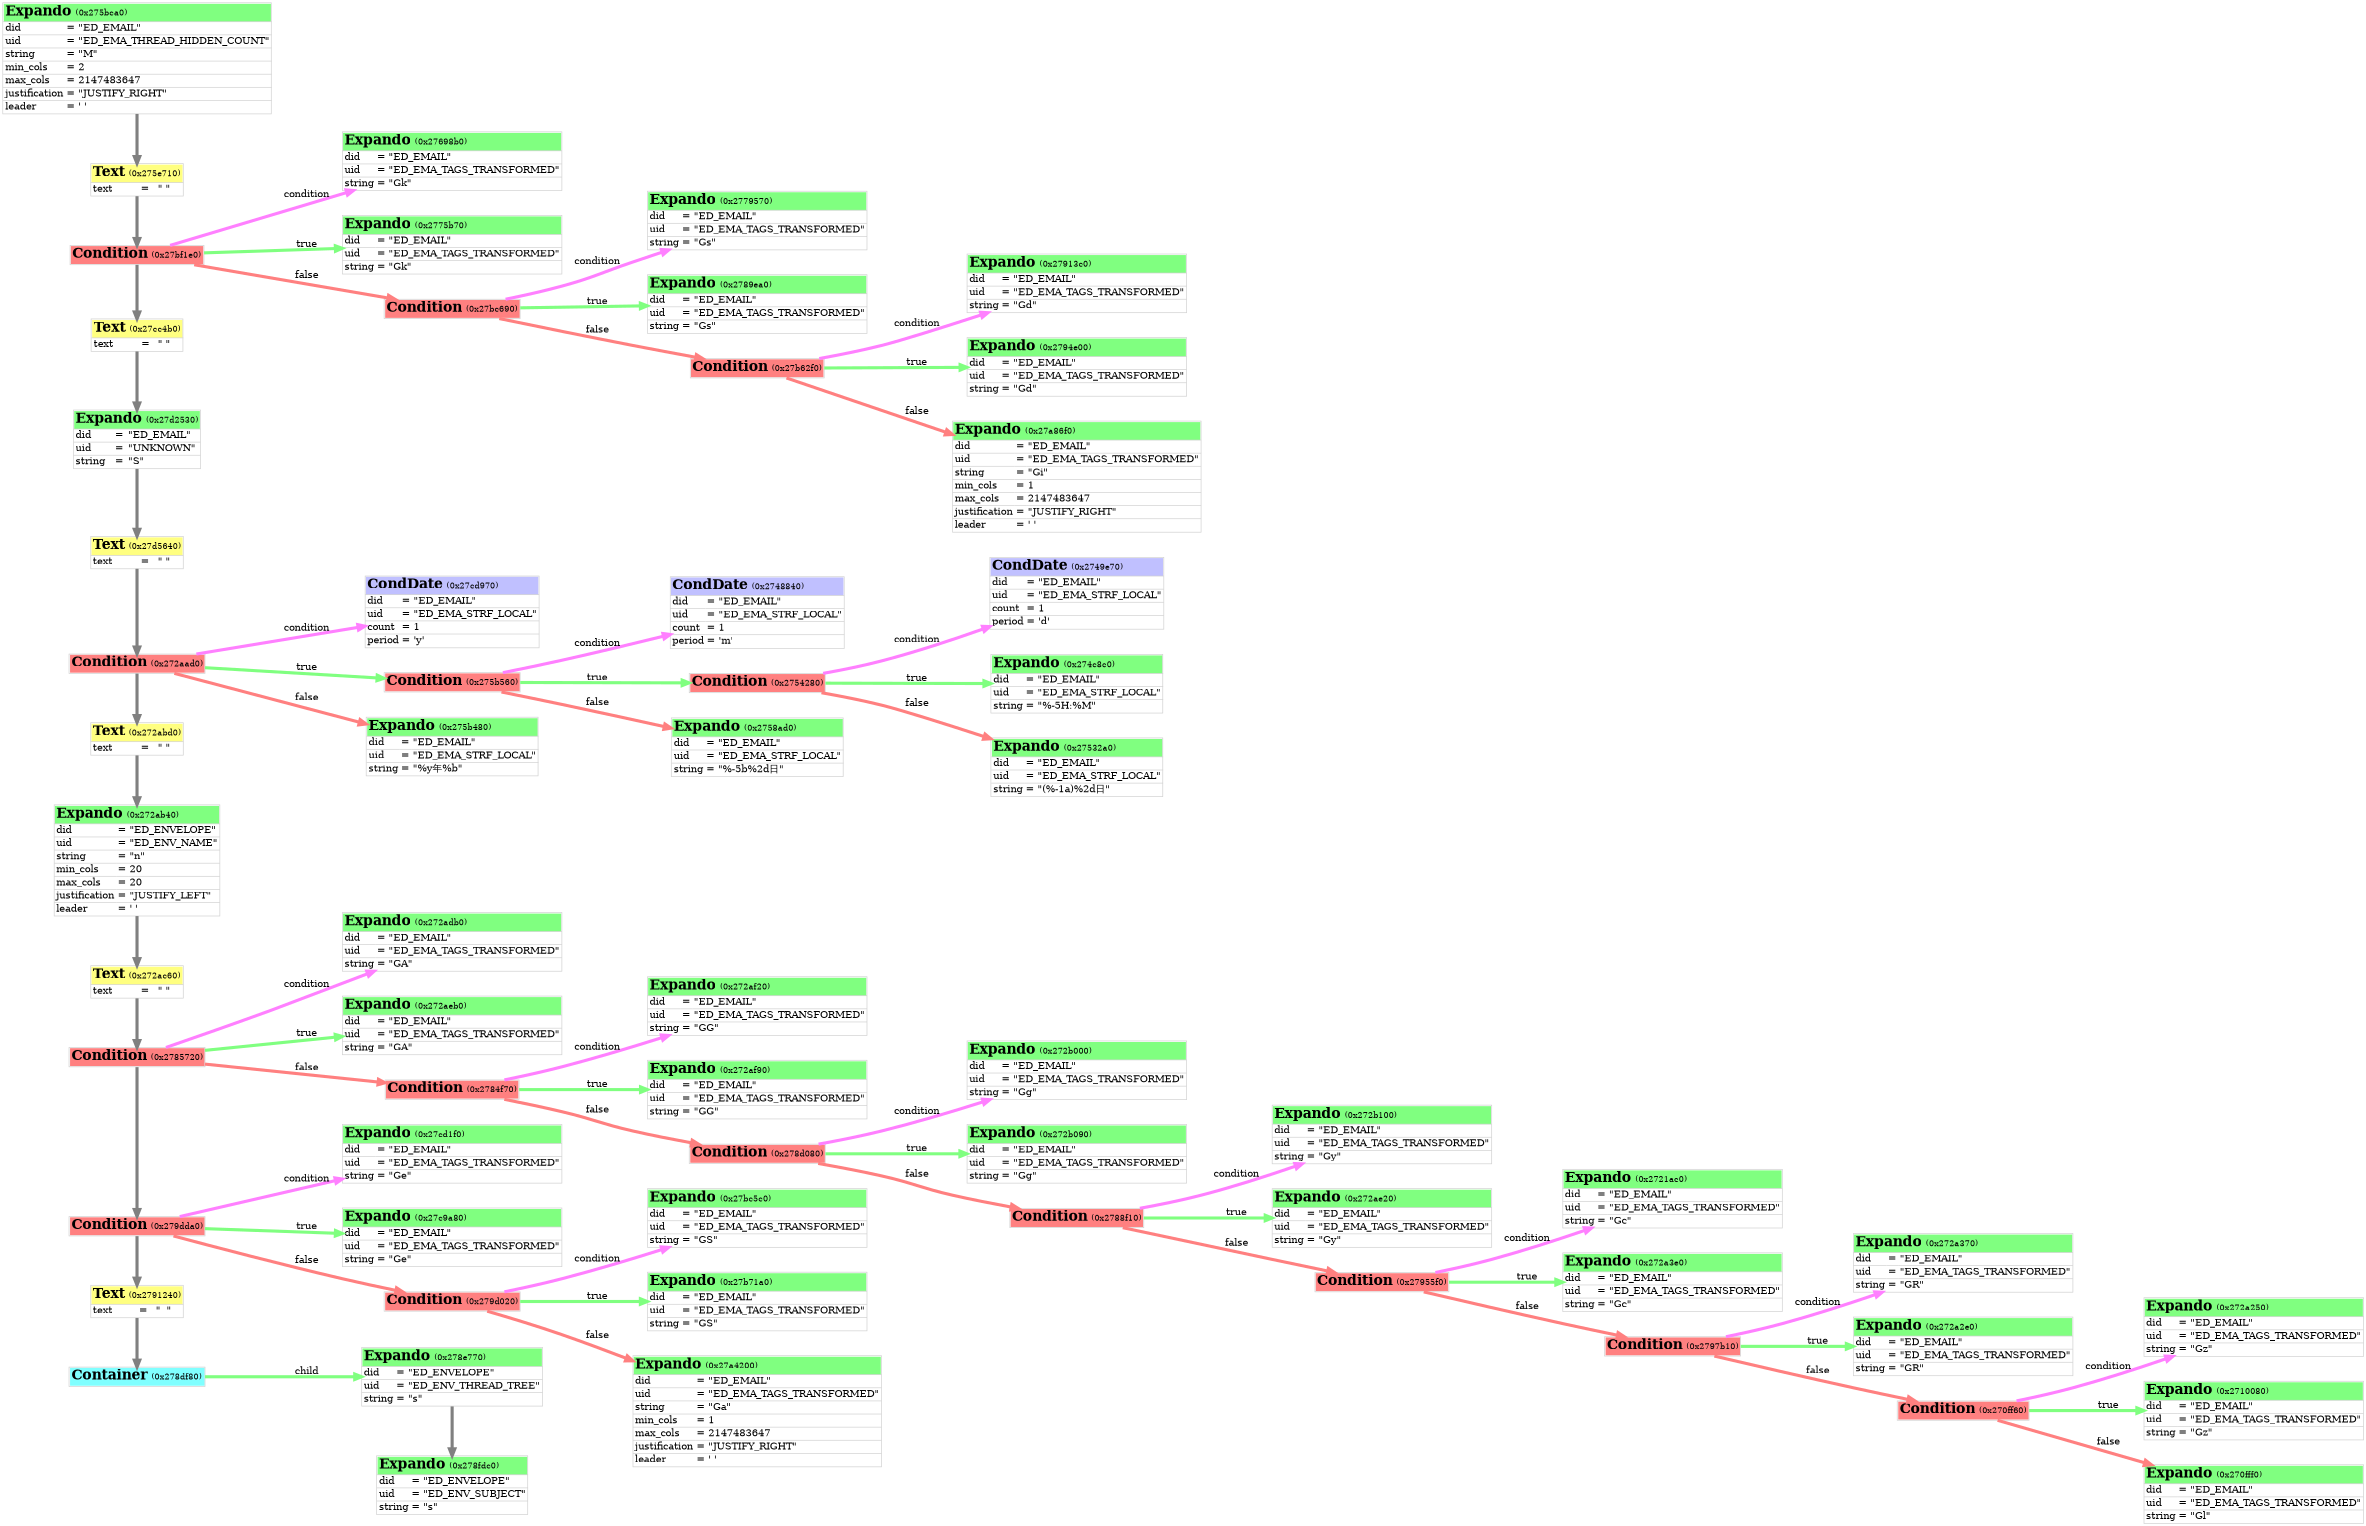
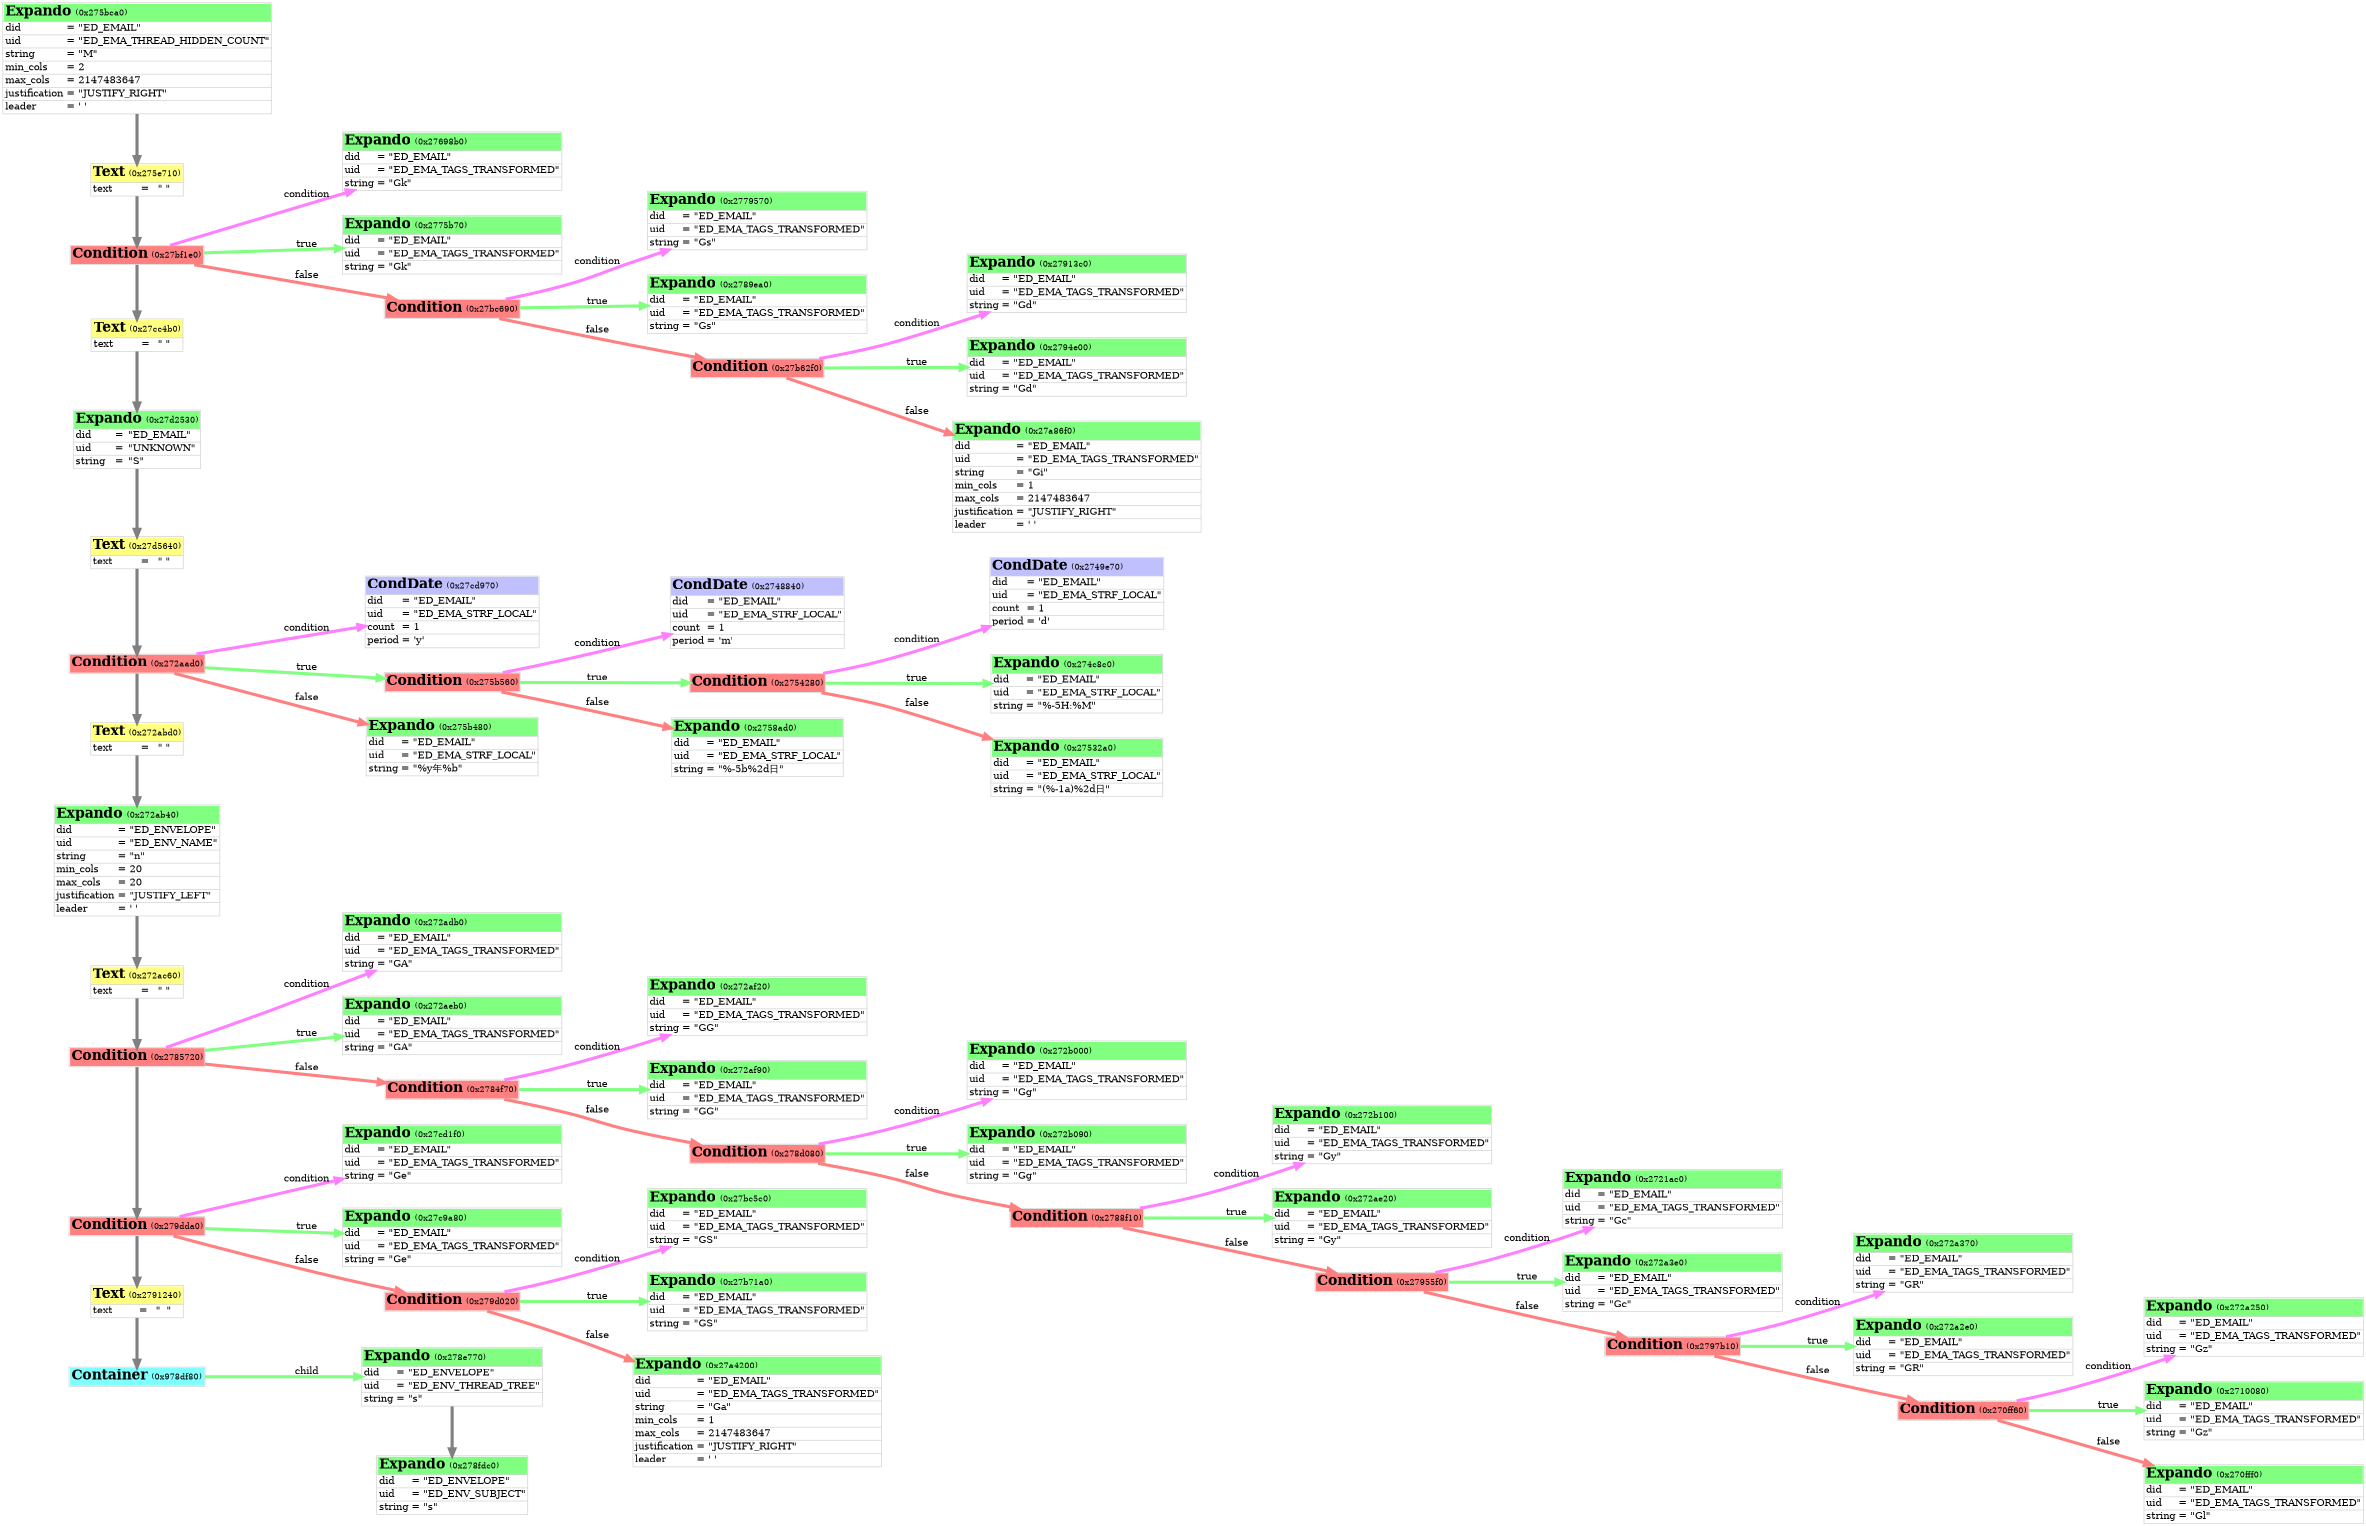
(177, 1377) -> (177, 1377)
